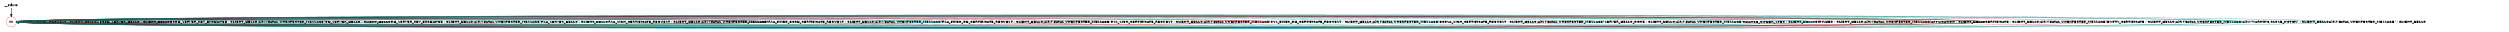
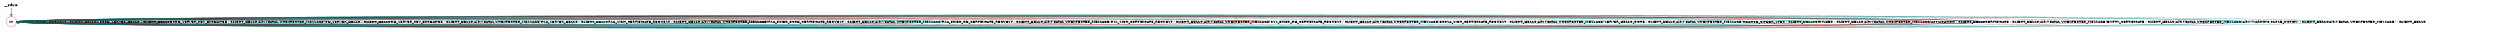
(11, 11) -> (11, 11)
